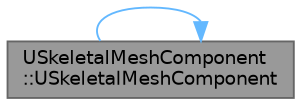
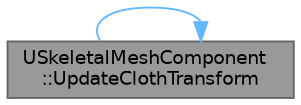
(151, 70) -> (151, 70)
